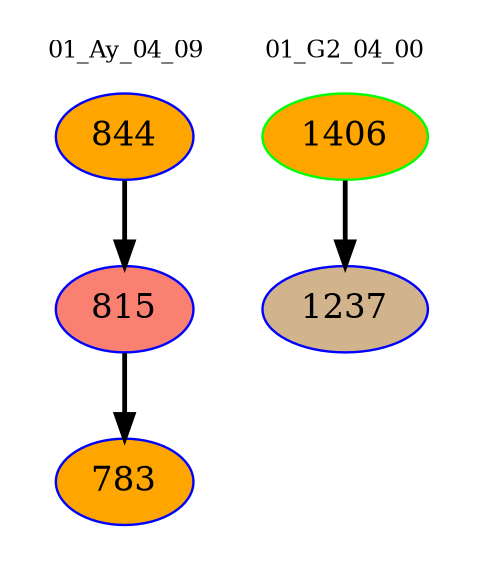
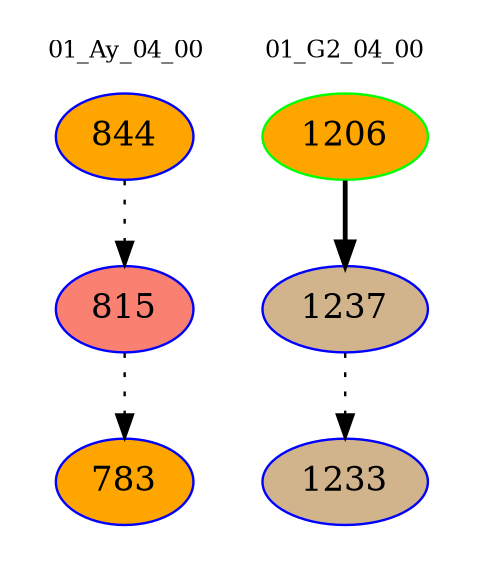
(126, 52) -> (126, 52)
(345, 137) -> (345, 137)
(125, 211) -> (125, 211)
(125, 384) -> (125, 384)
none -> (345, 482)
